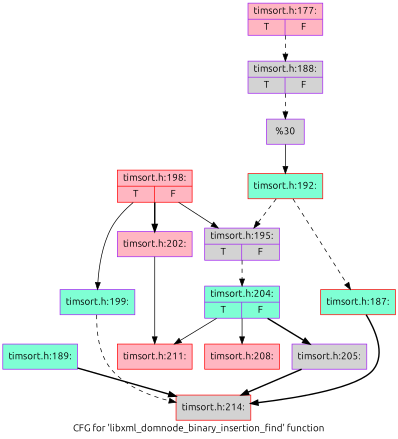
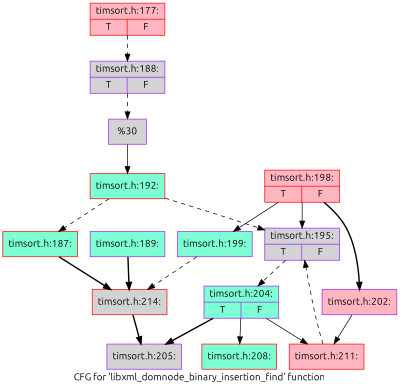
(285, 19) -> (127, 19)
none -> (313, 306)
(242, 357) -> (239, 357)
(275, 381) -> (136, 326)
